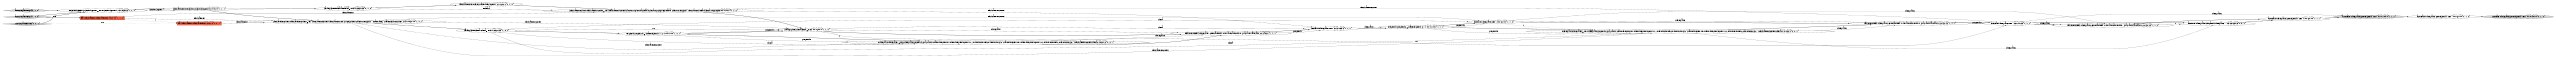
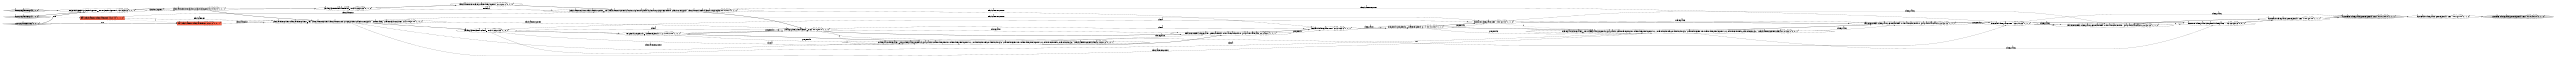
(63, 18) -> (63, 18)
(113, 24) -> (113, 24)
(653, 29) -> (653, 29)
